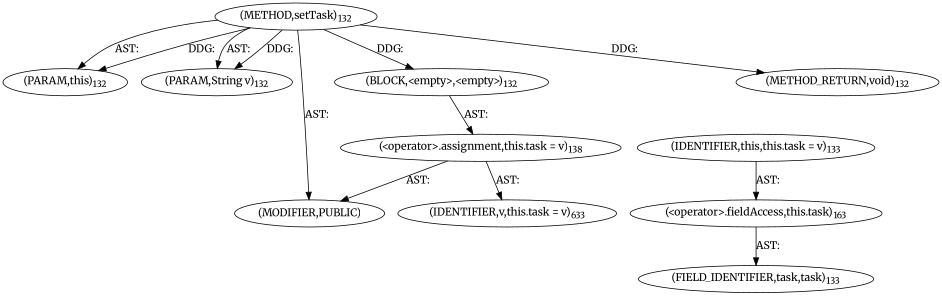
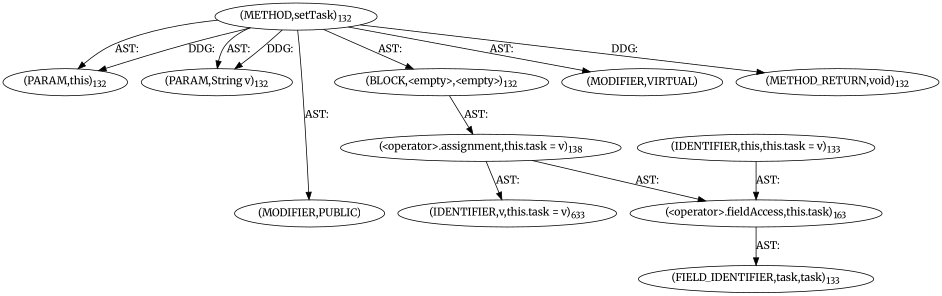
(391, 49) -> (391, 49)
none -> (642, 82)
(398, 180) -> (615, 180)
